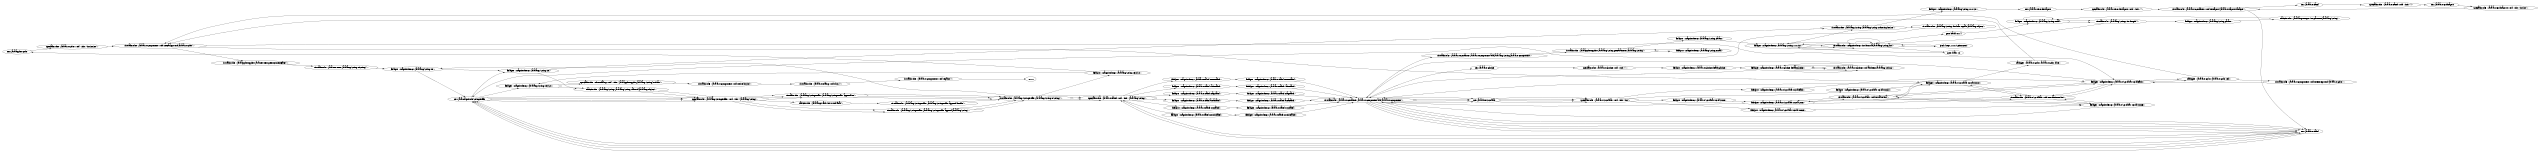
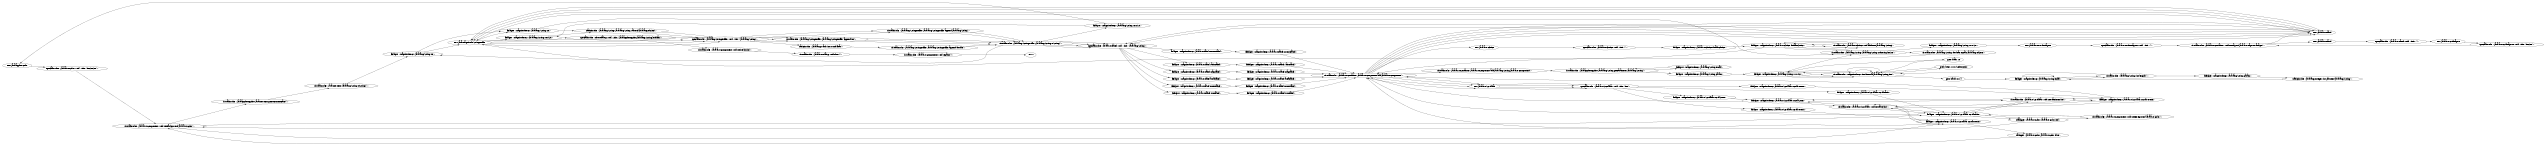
(1996, 91) -> none
(2004, 91) -> none
(1484, 100) -> (1484, 86)
